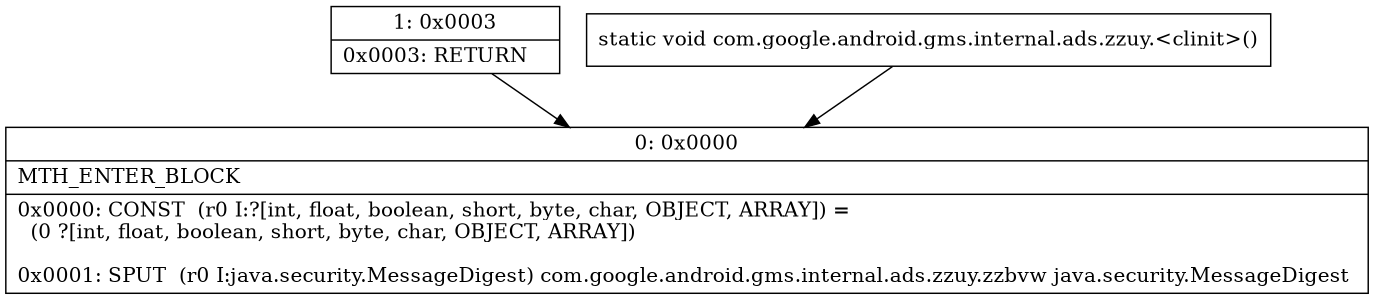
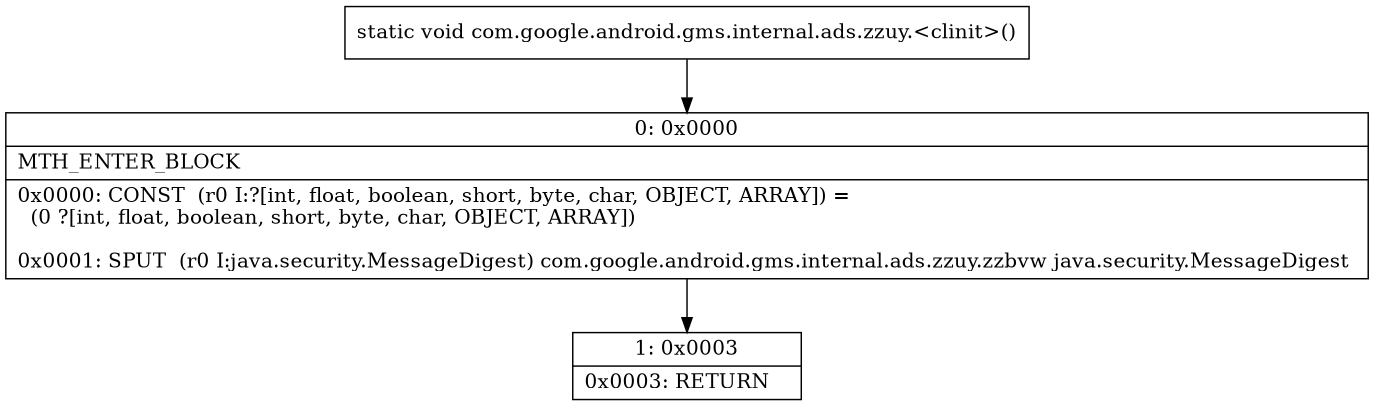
(525, 96) -> (687, 298)
